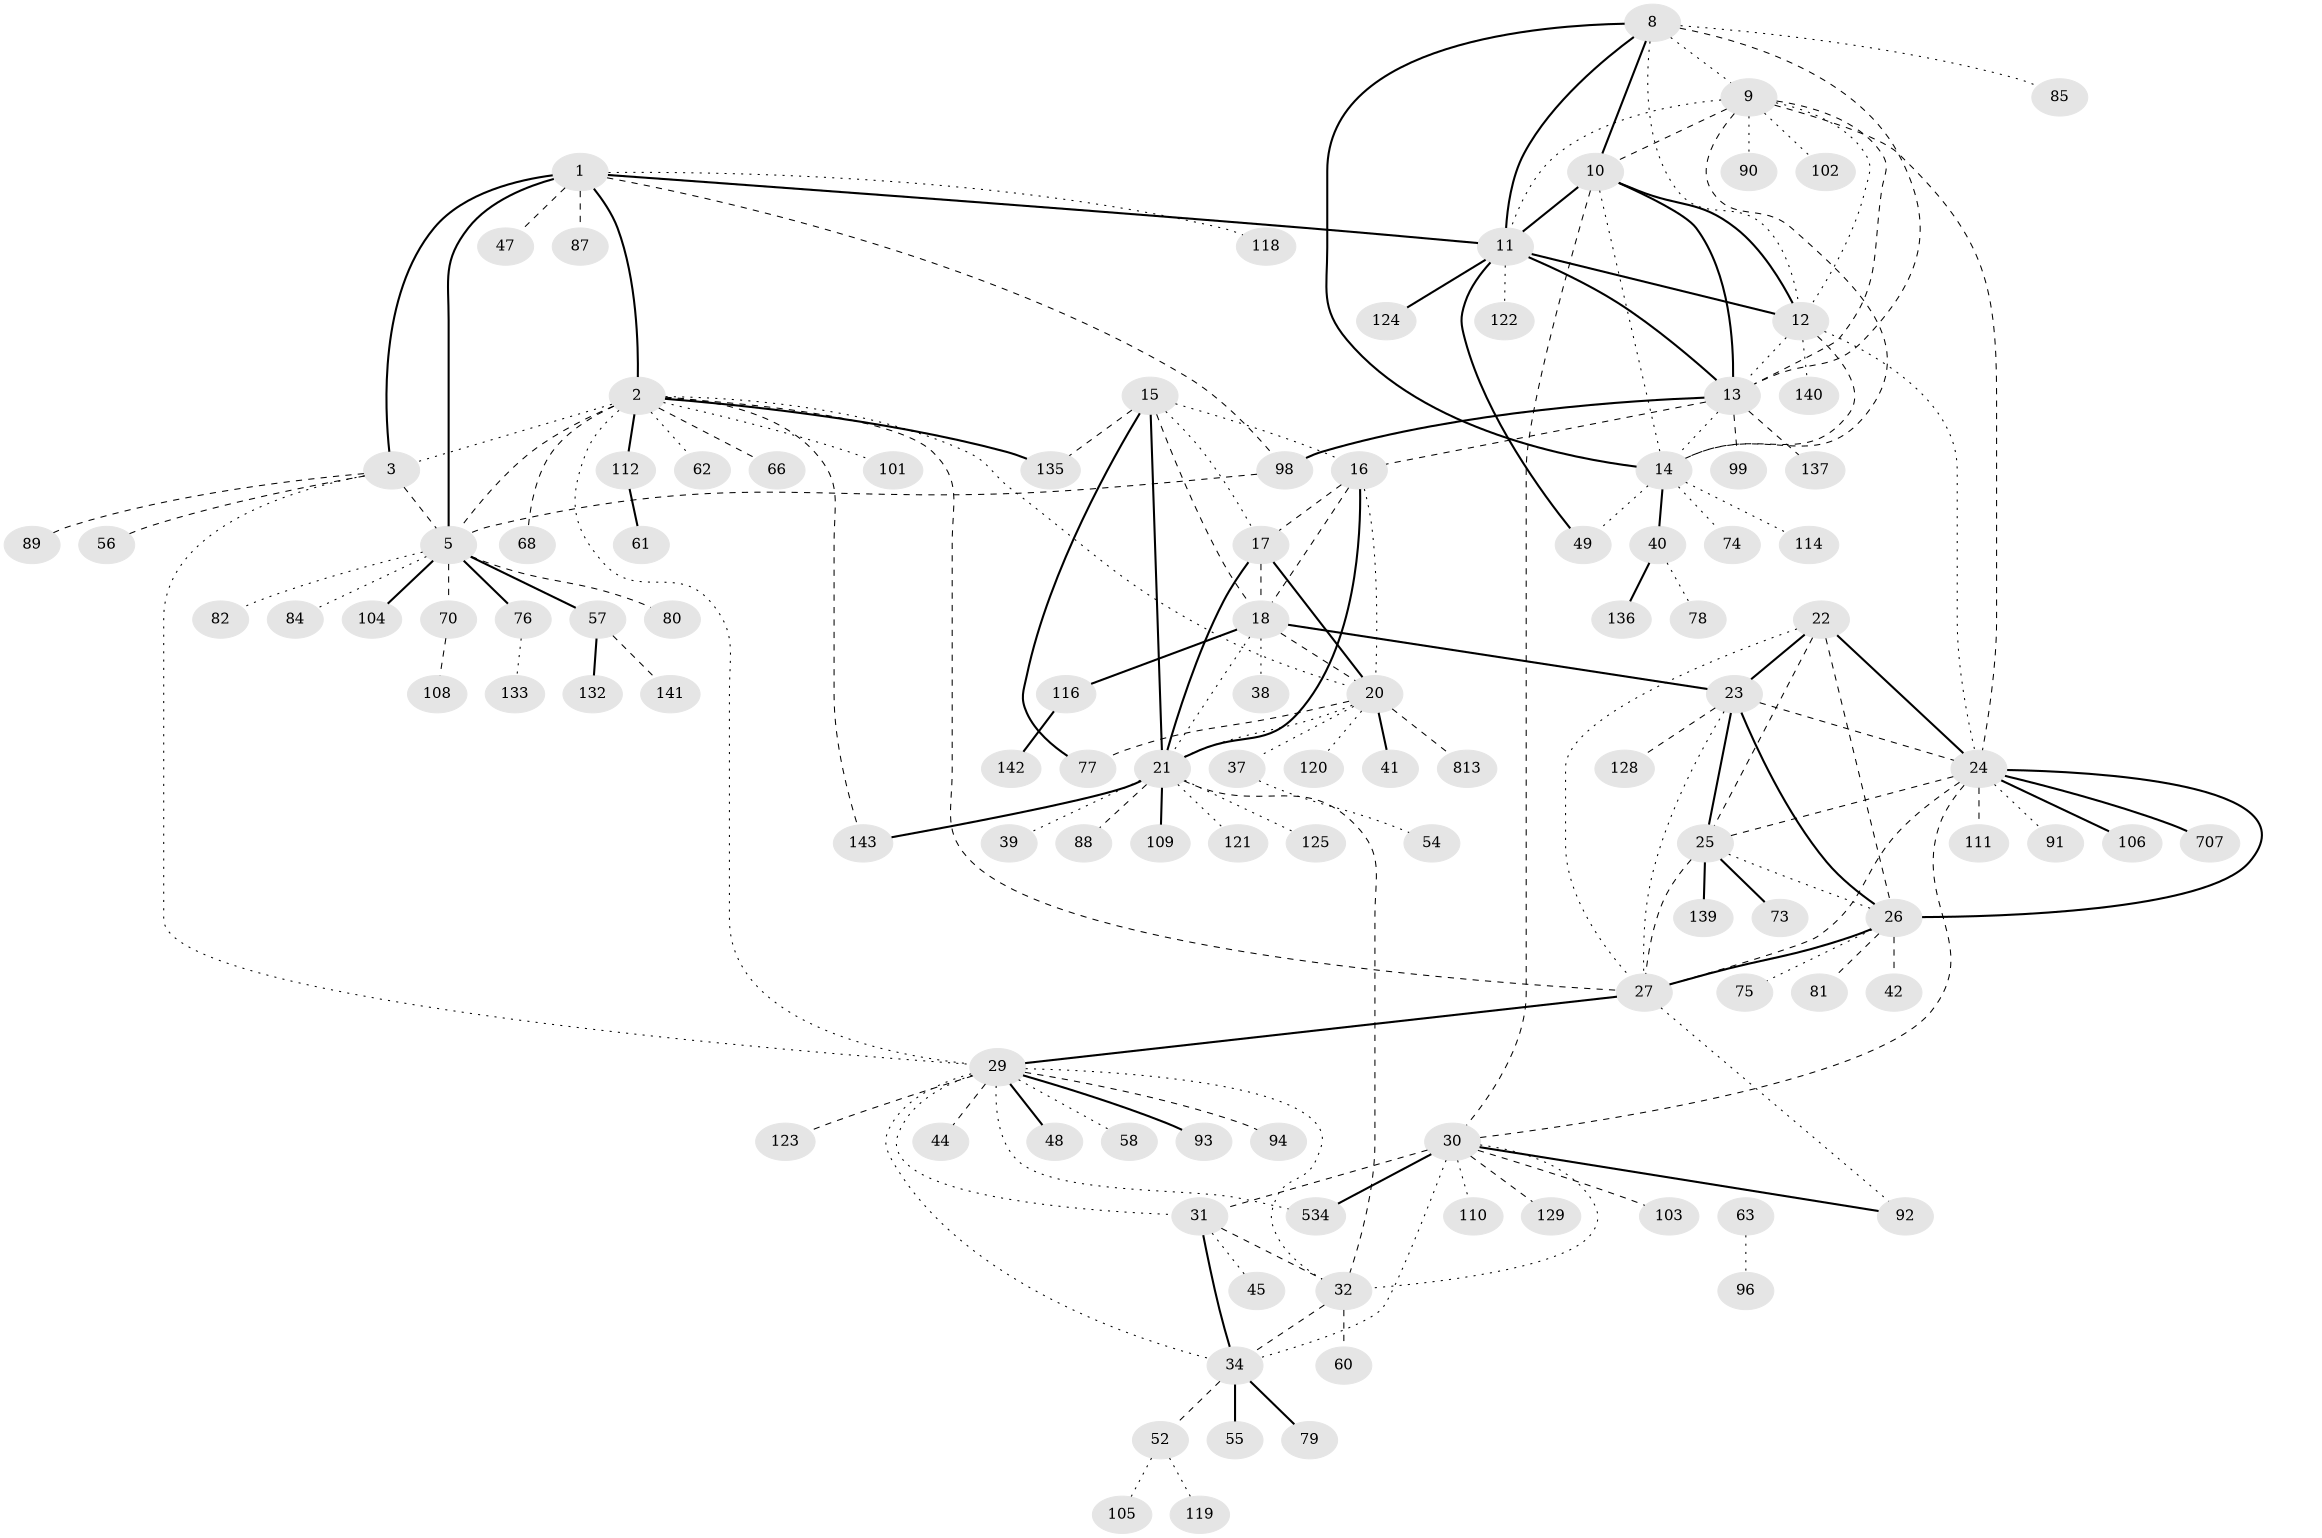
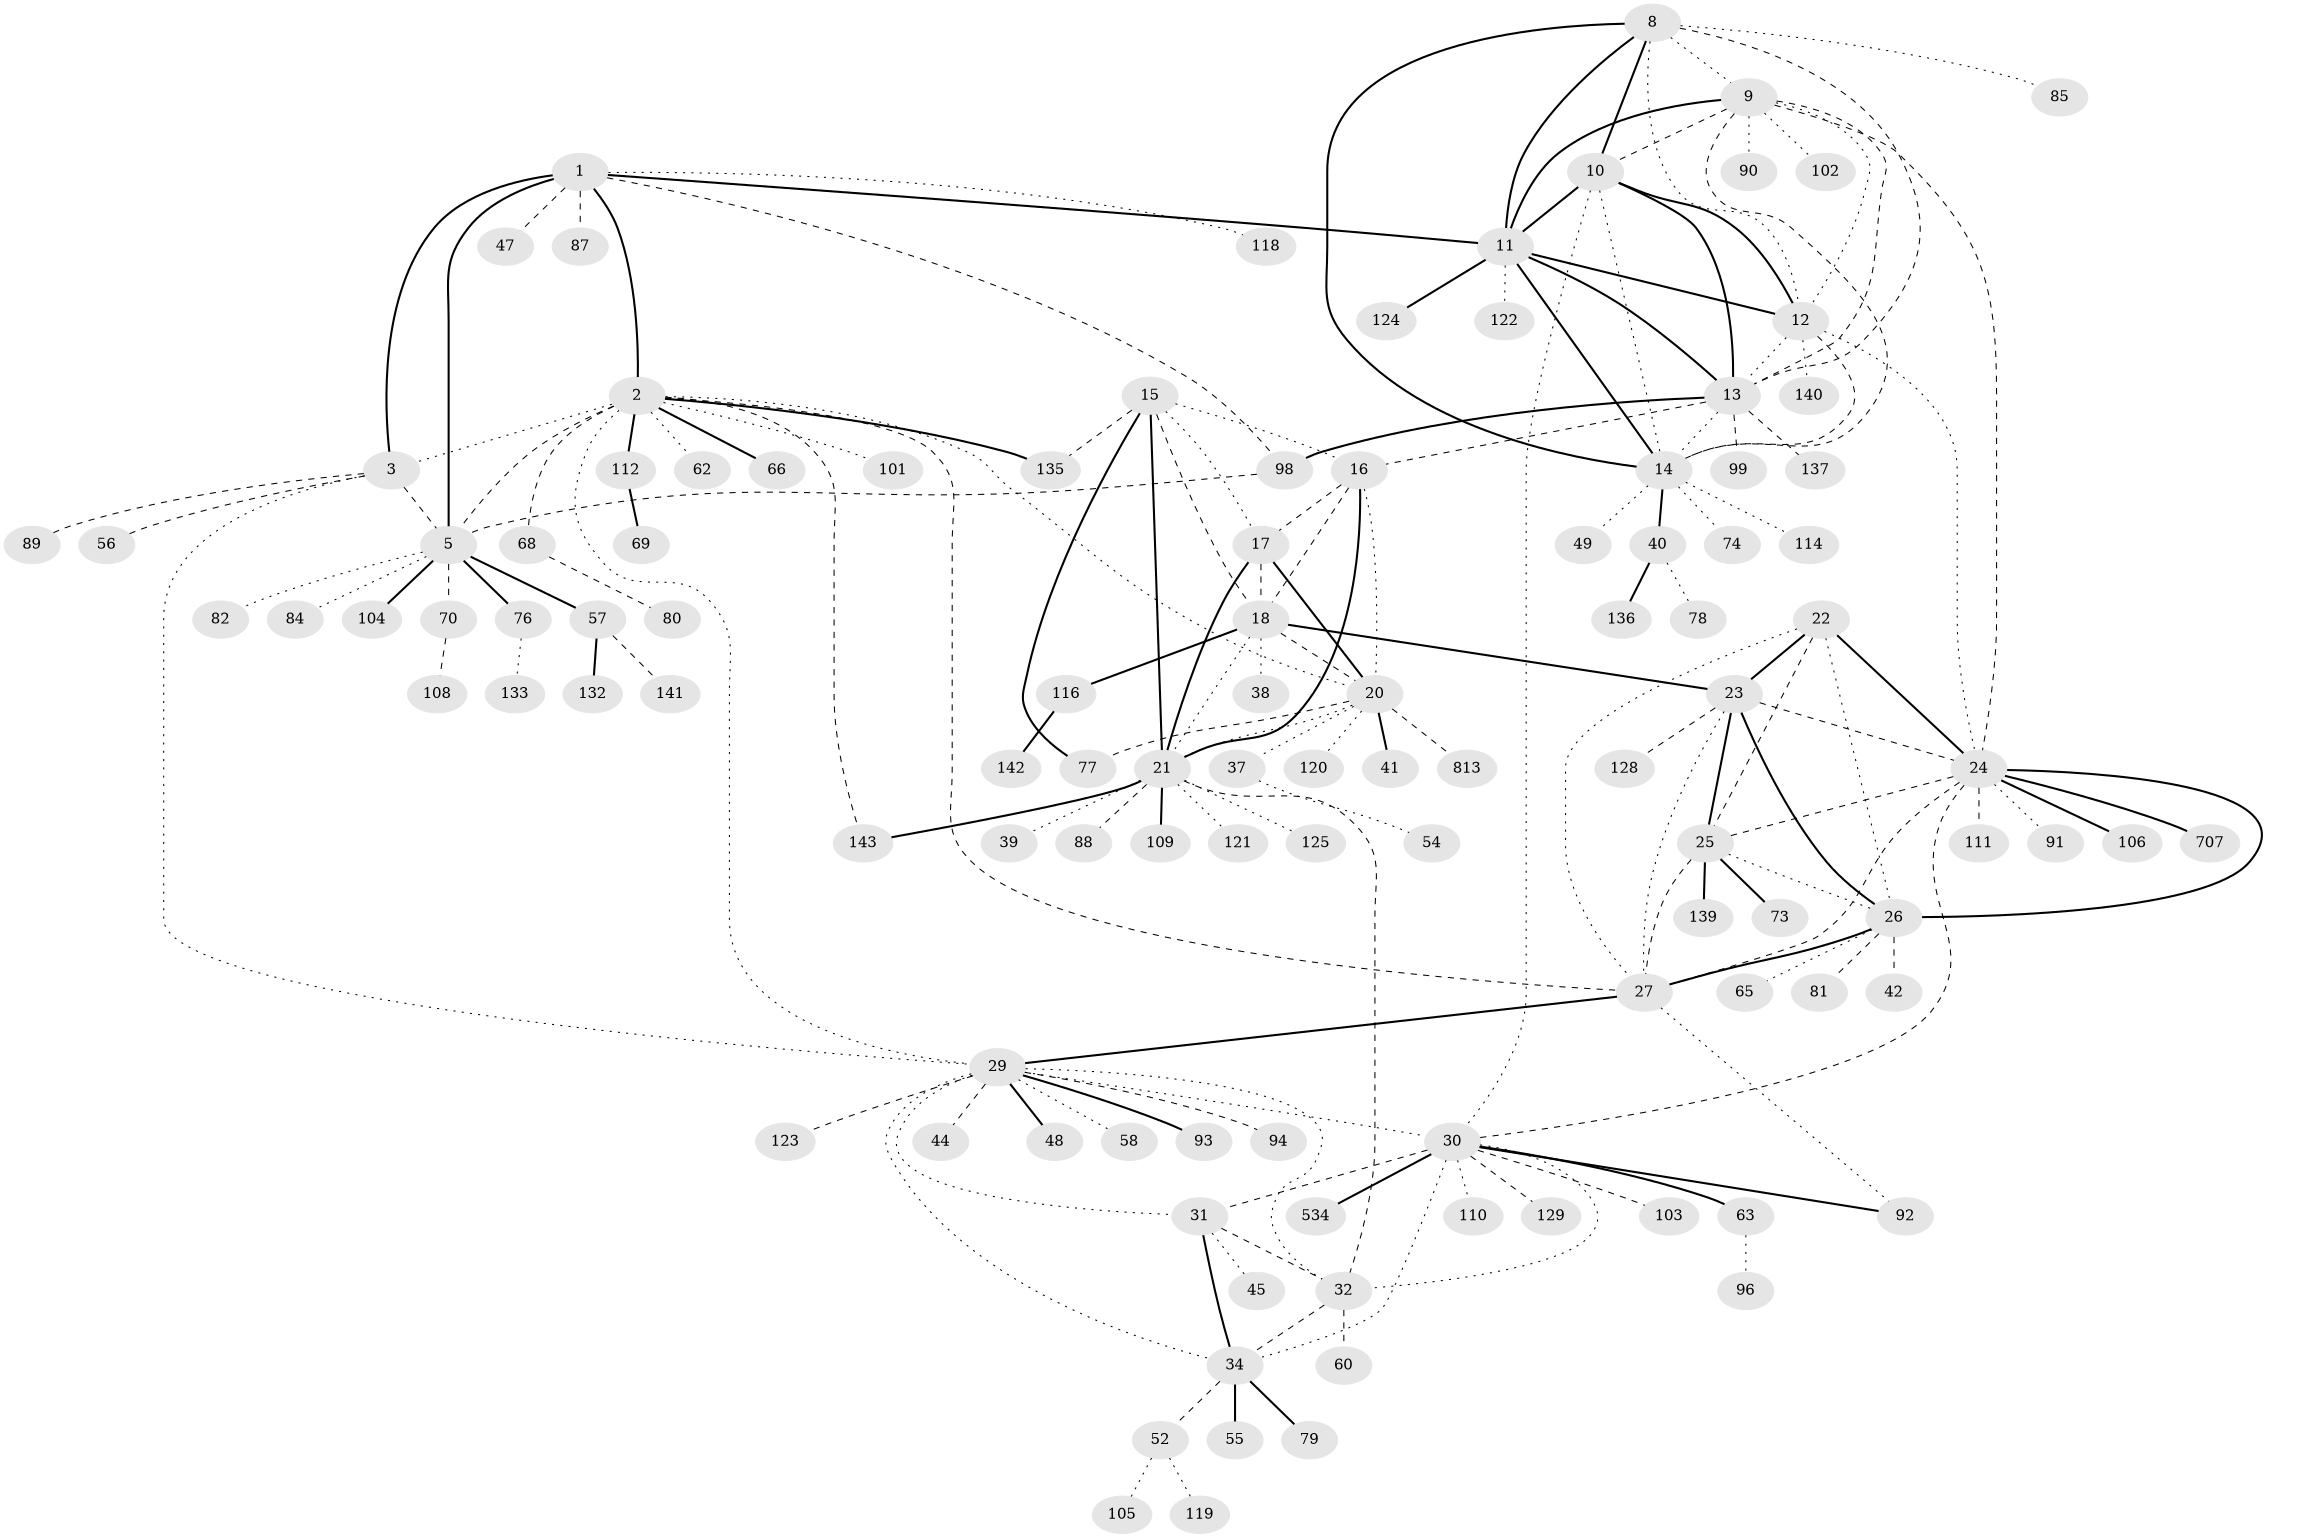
(1594, 132) -> (1594, 132)
(1488, 401) -> (1585, 359)
(707, 433) -> (707, 433)
(641, 545) -> (641, 545)
(561, 582) -> (600, 582)
(1526, 638) -> (1526, 638)
(1858, 769) -> (1858, 769)
(1745, 993) -> (1745, 993)
none -> (1653, 1181)
(1112, 1187) -> (1225, 1103)
